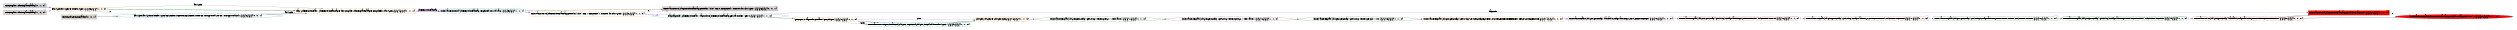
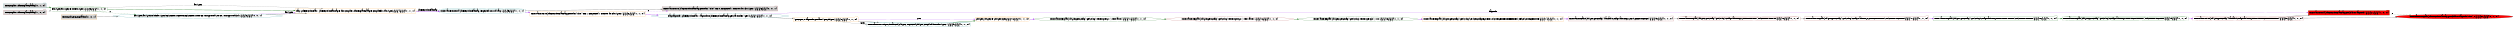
(48, 7) -> (48, 7)
(79, 9) -> (79, 9)
